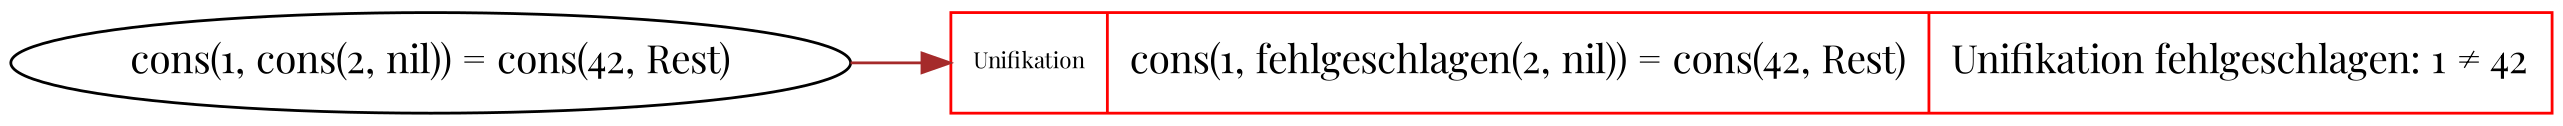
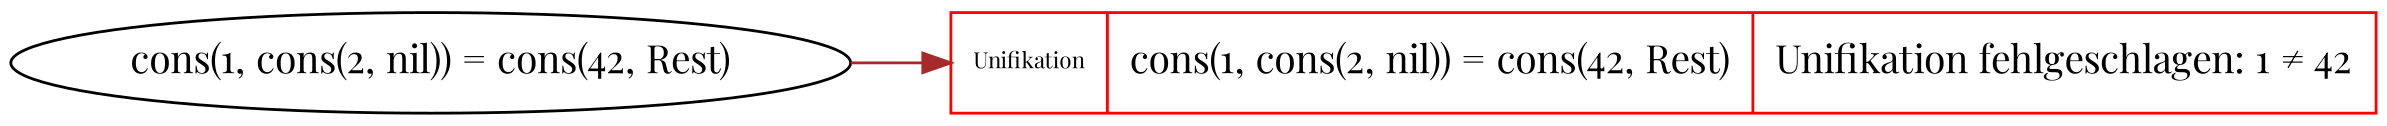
(1518, 61) -> (1430, 61)
